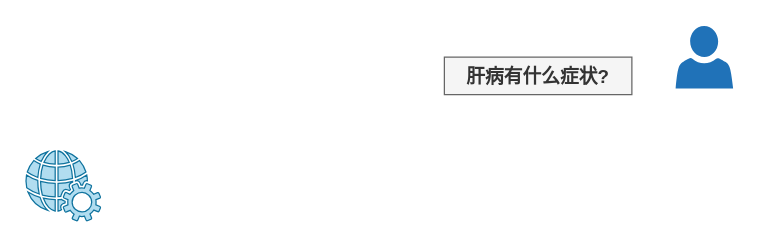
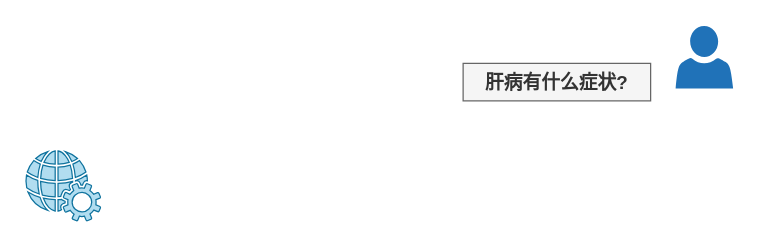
(538, 76) -> (557, 82)
